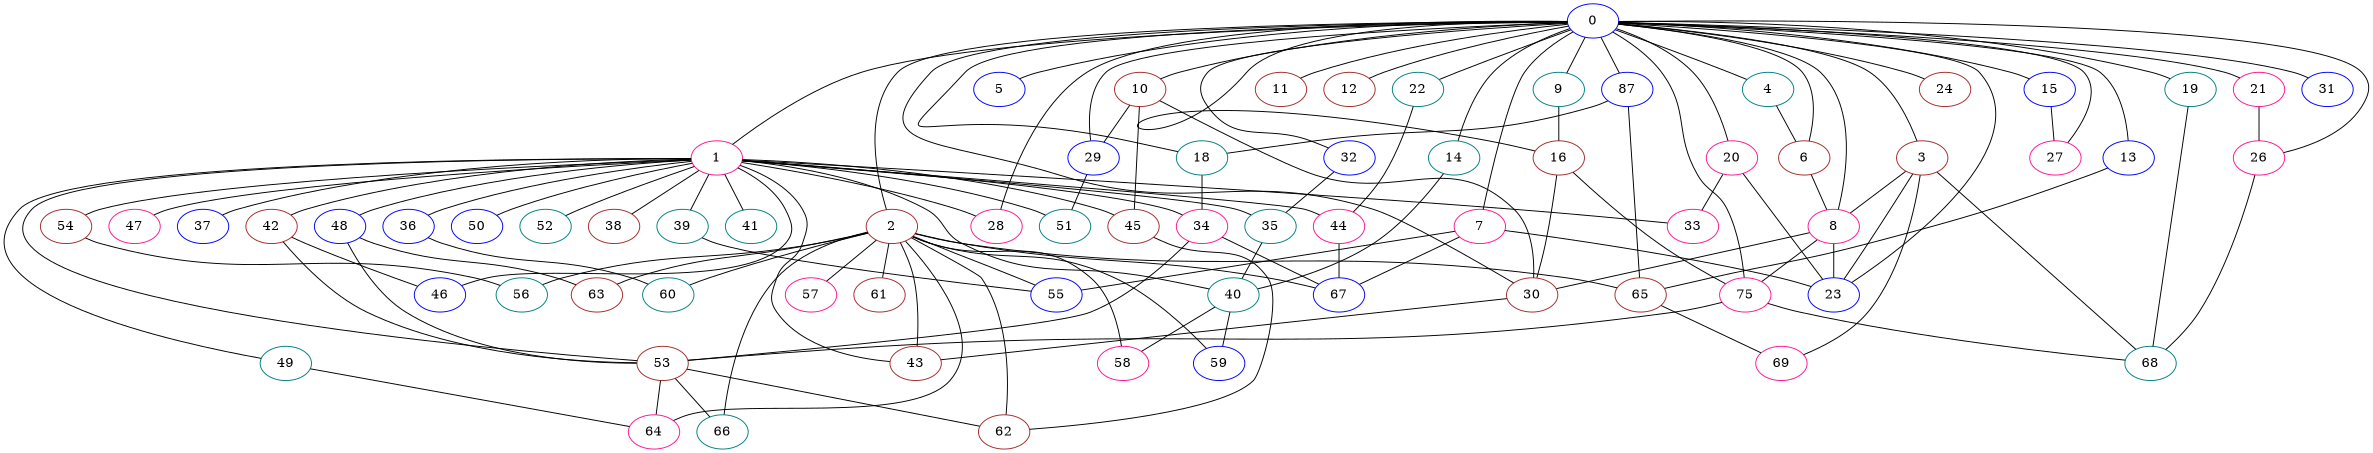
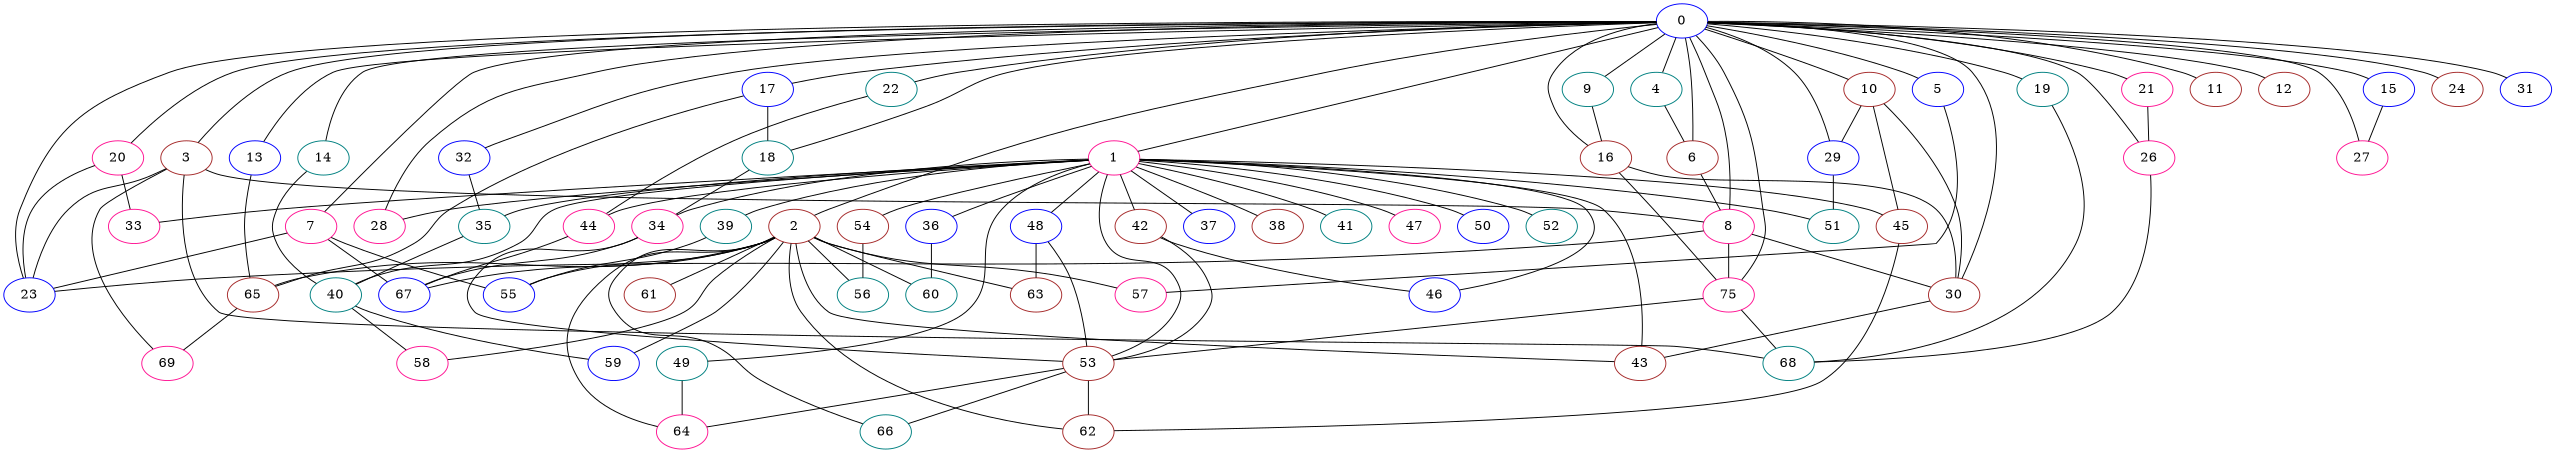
(1627, 89) -> (768, 89)
none -> (1623, 264)
